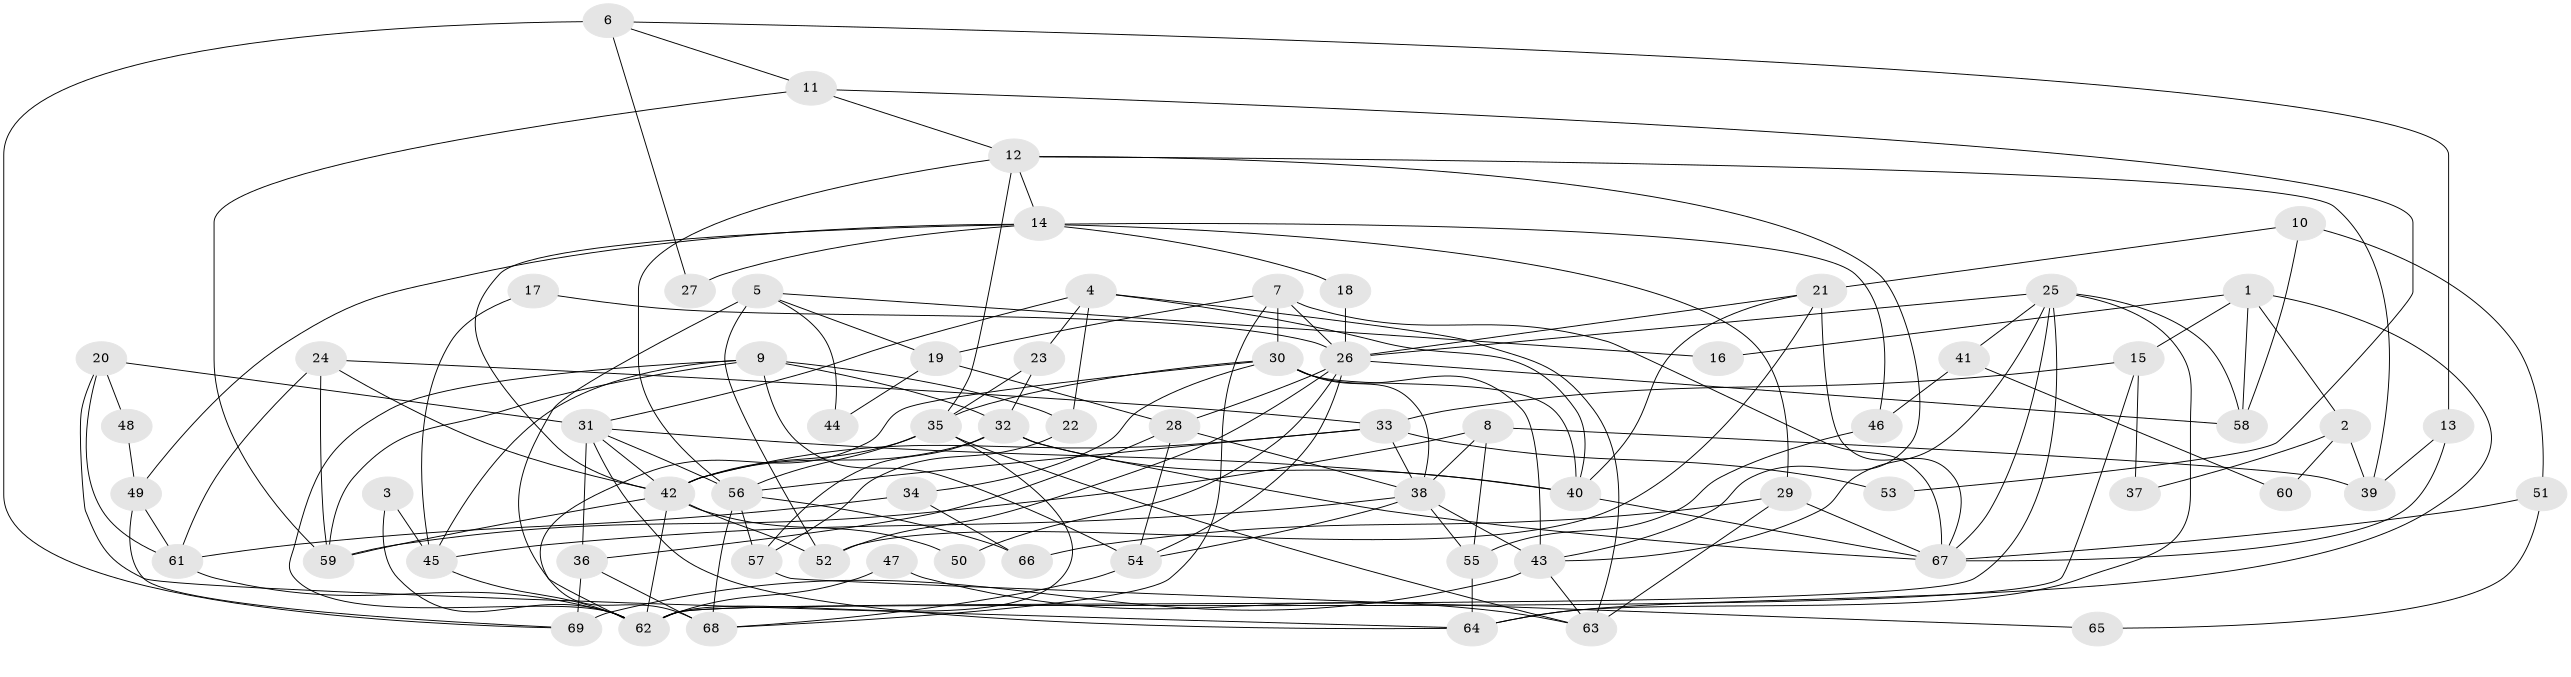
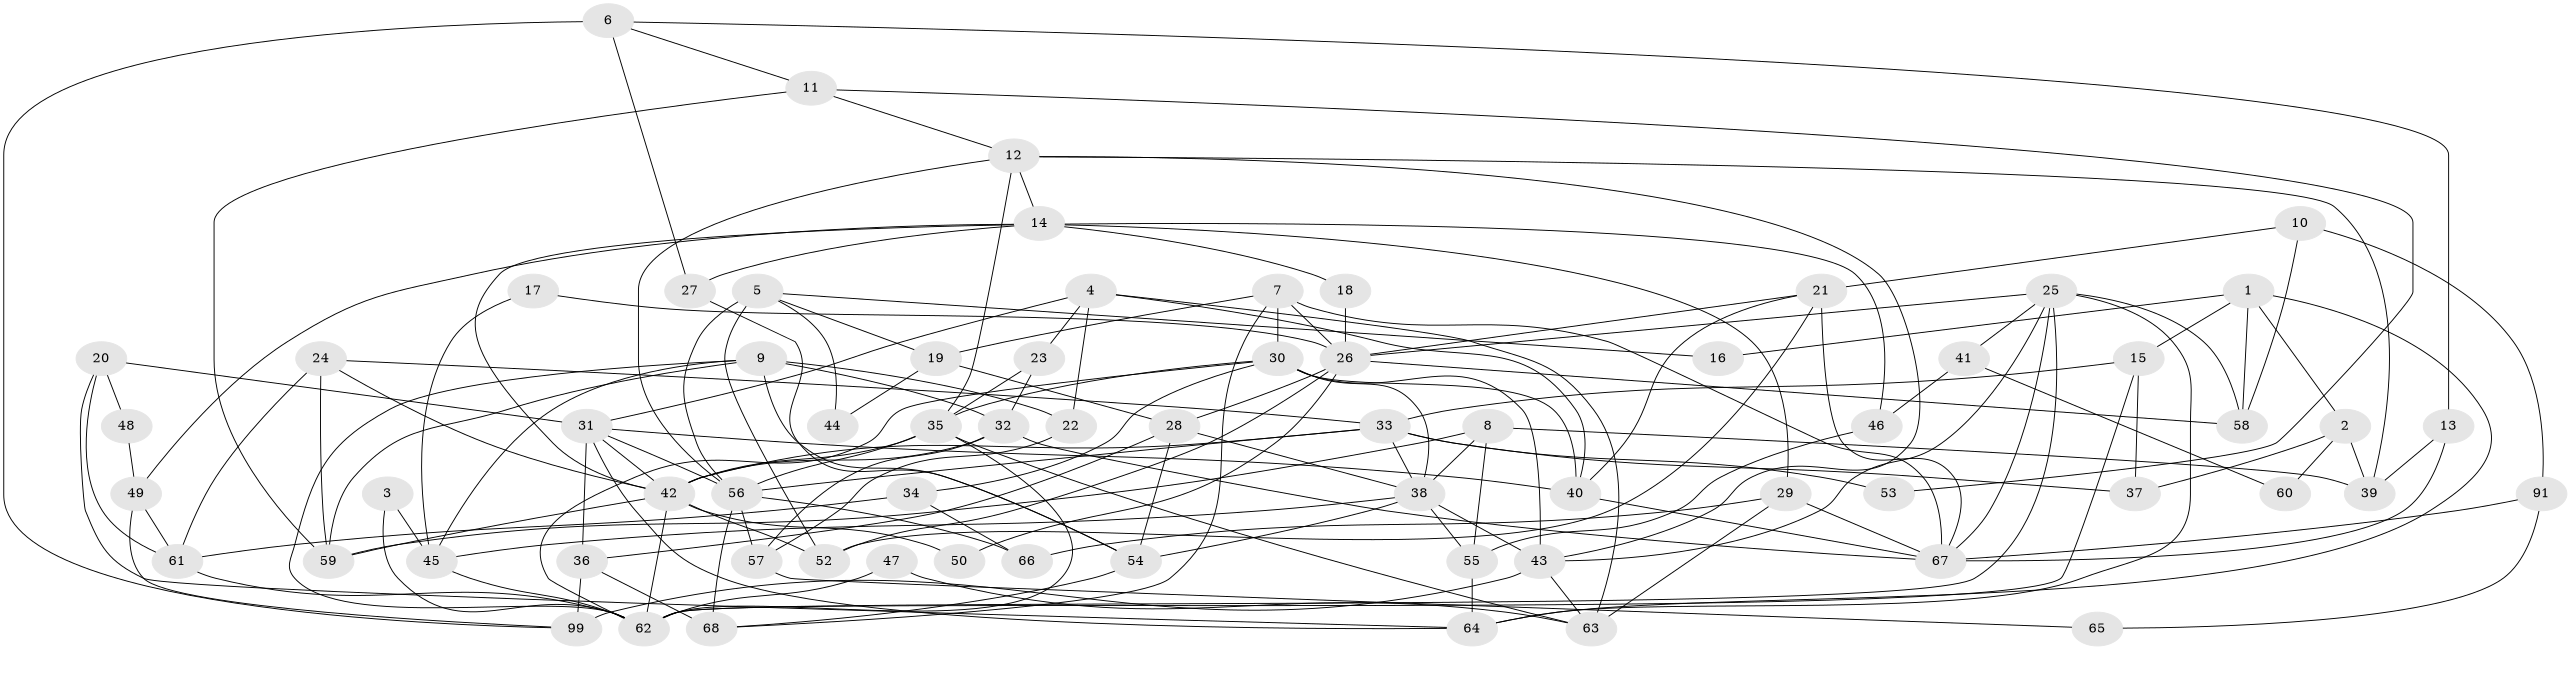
(526, 465) -> (684, 386)
(1206, 470) -> none
none -> (1881, 474)
(1270, 484) -> (790, 421)
(2542, 494) -> (2542, 494)
(576, 629) -> (576, 629)
